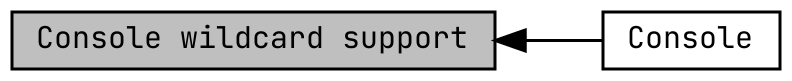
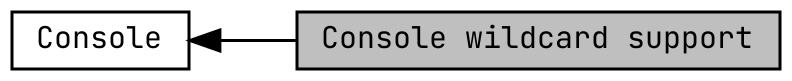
(564, 40) -> (258, 40)
